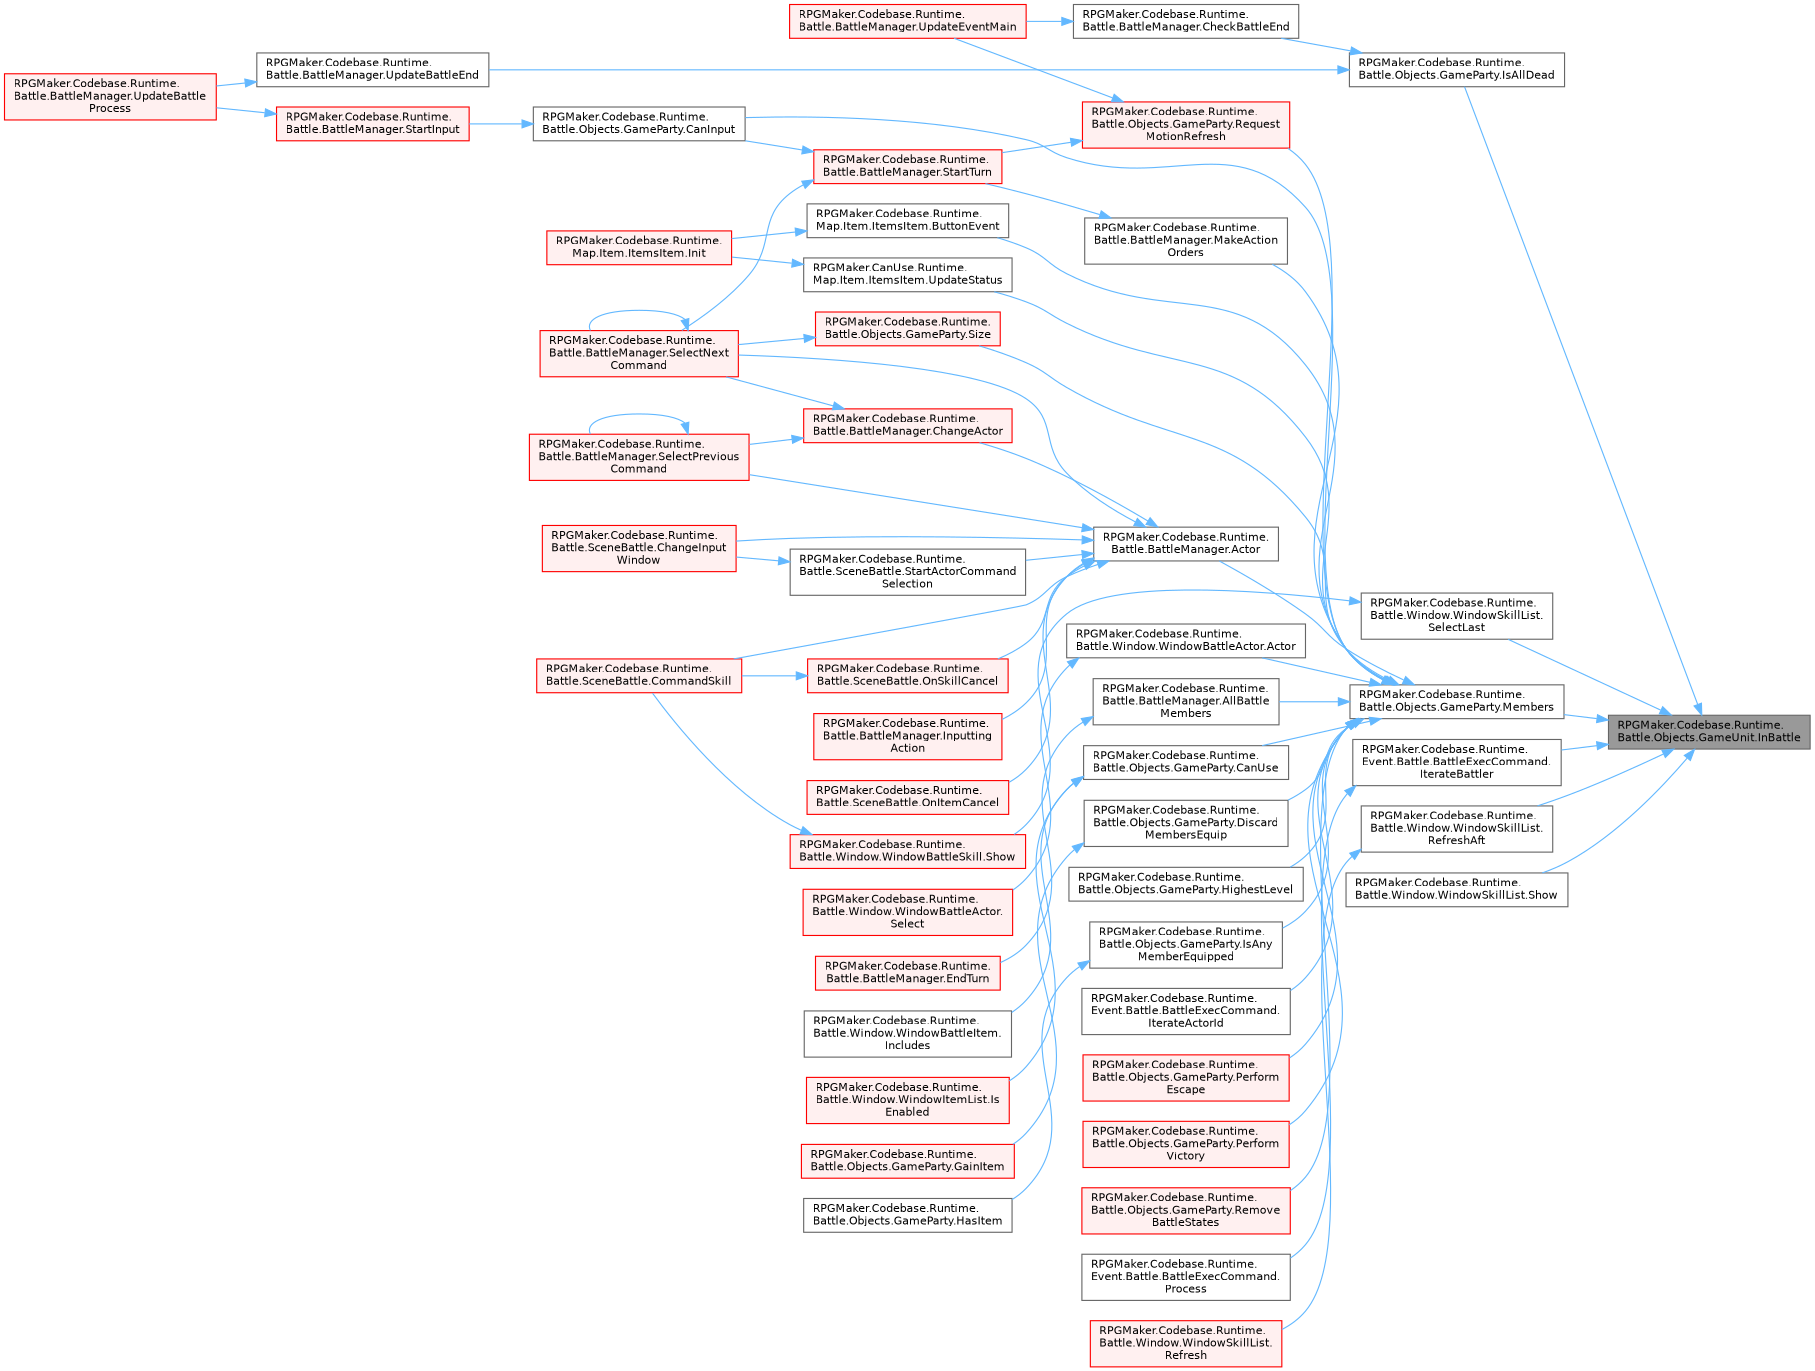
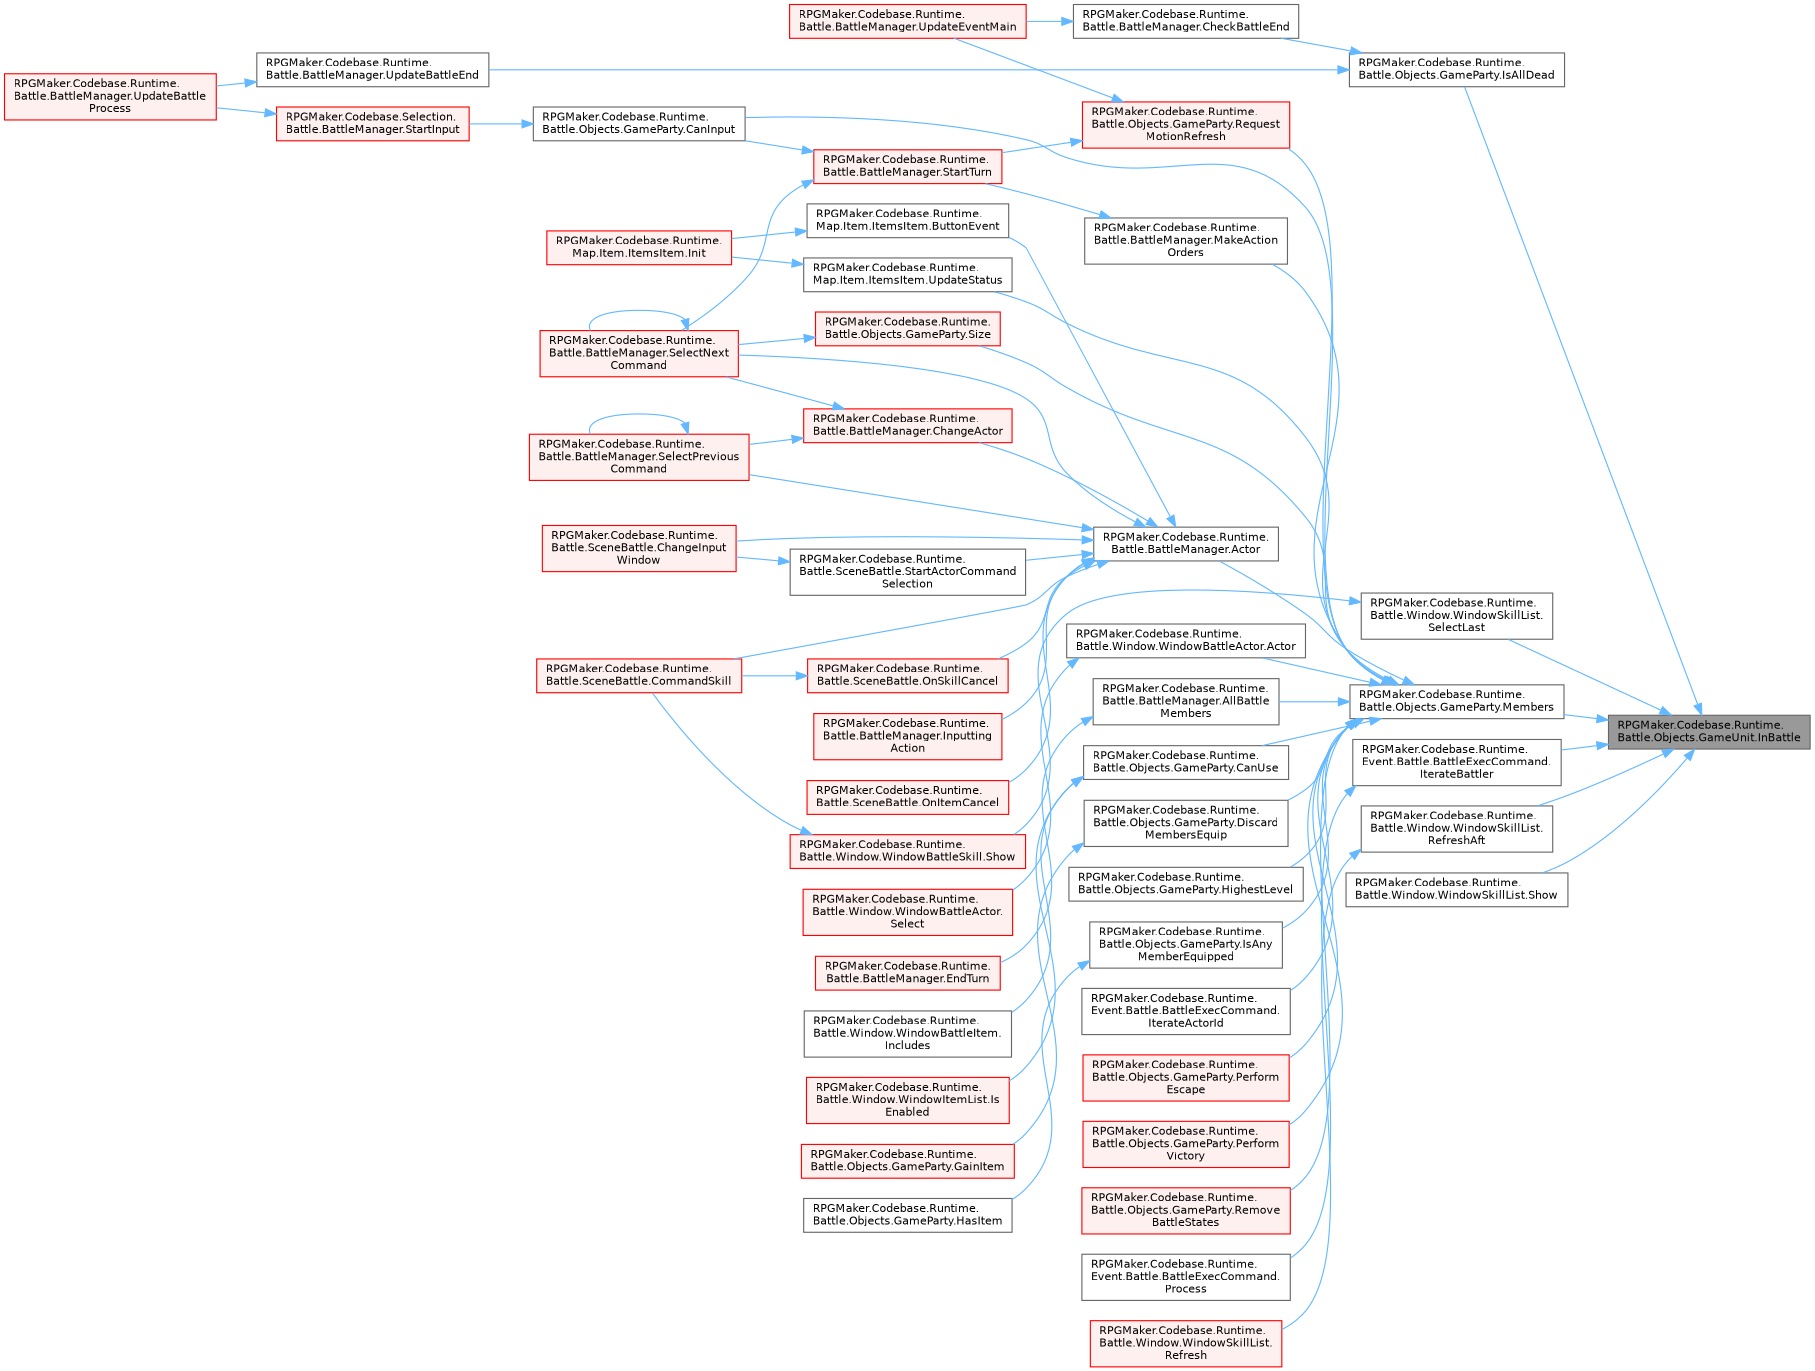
(373, 124) -> (373, 124)
(908, 275) -> (908, 275)
(1307, 368) -> (1093, 373)
